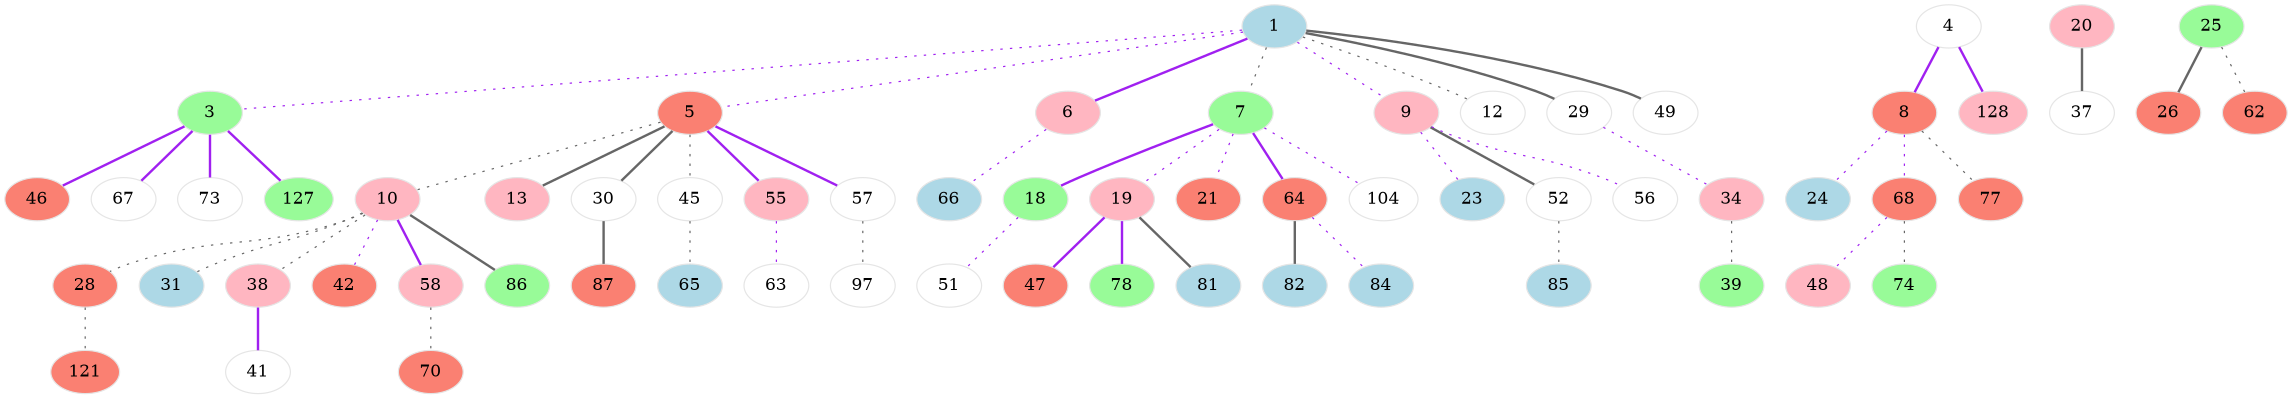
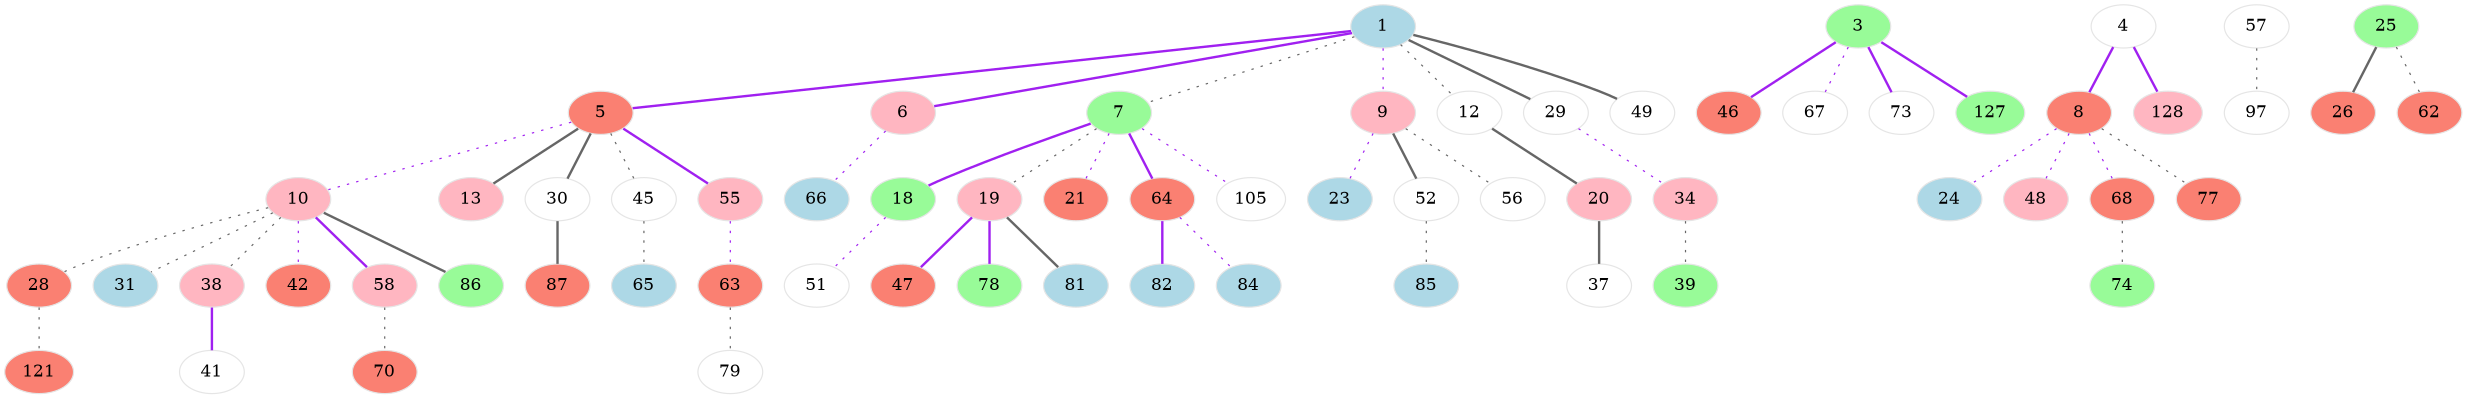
(742, 70) -> none
(982, 70) -> (992, 70)
(167, 156) -> (1837, 70)
(539, 156) -> (450, 156)
(776, 156) -> none
(1181, 156) -> (1054, 156)
(1526, 156) -> (1448, 156)
none -> (1534, 156)
(1384, 199) -> (1251, 199)
(1861, 242) -> (2057, 156)
(1295, 243) -> (1162, 243)
(776, 286) -> (730, 286)
none -> (730, 372)
